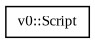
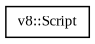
(48, 22) -> (48, 22)
